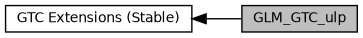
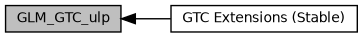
(224, 19) -> (153, 19)
